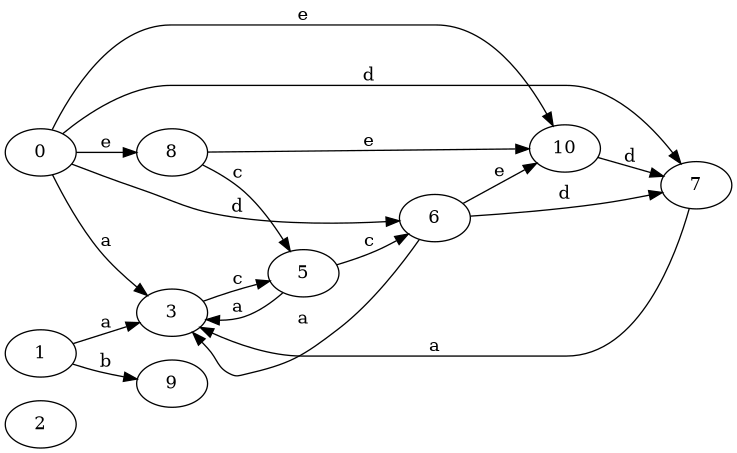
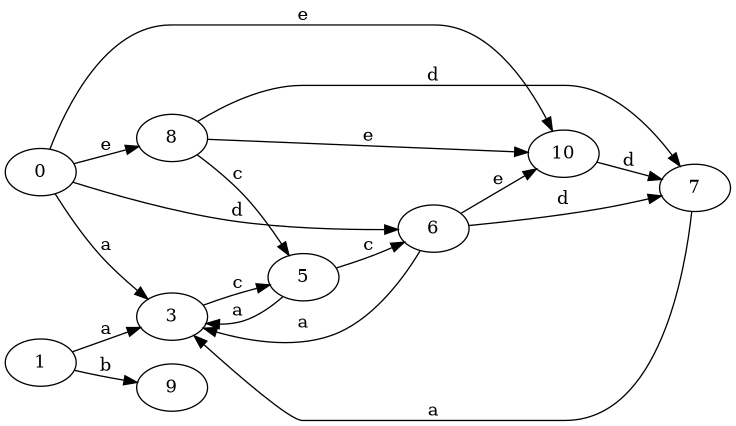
(373, 85) -> (444, 85)
(41, 424) -> none
